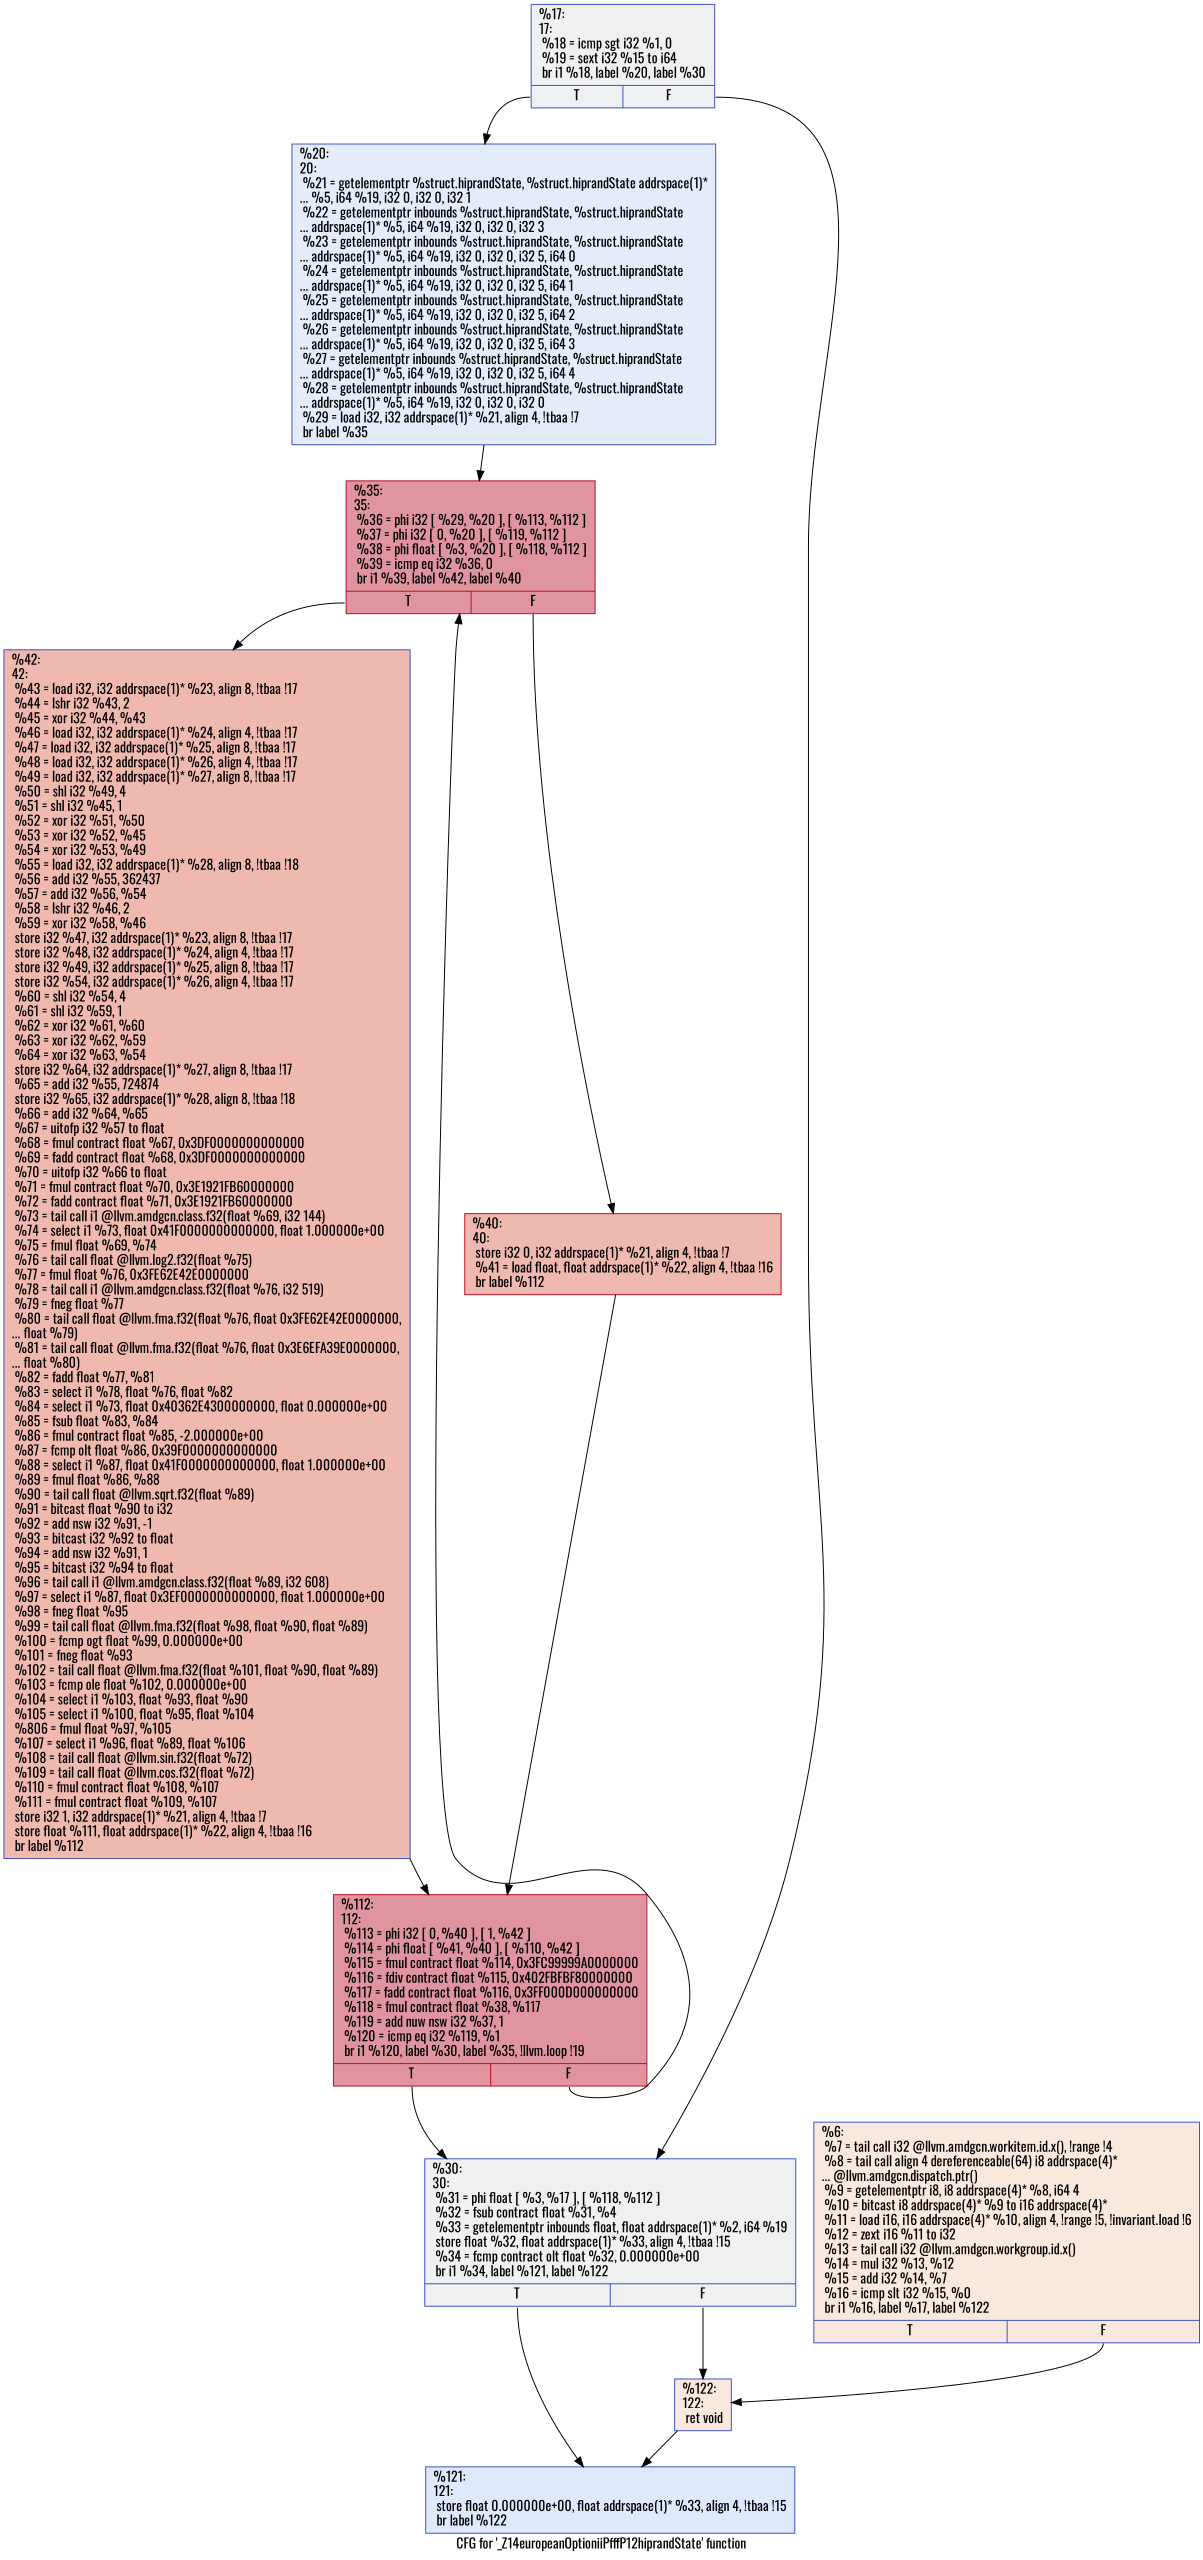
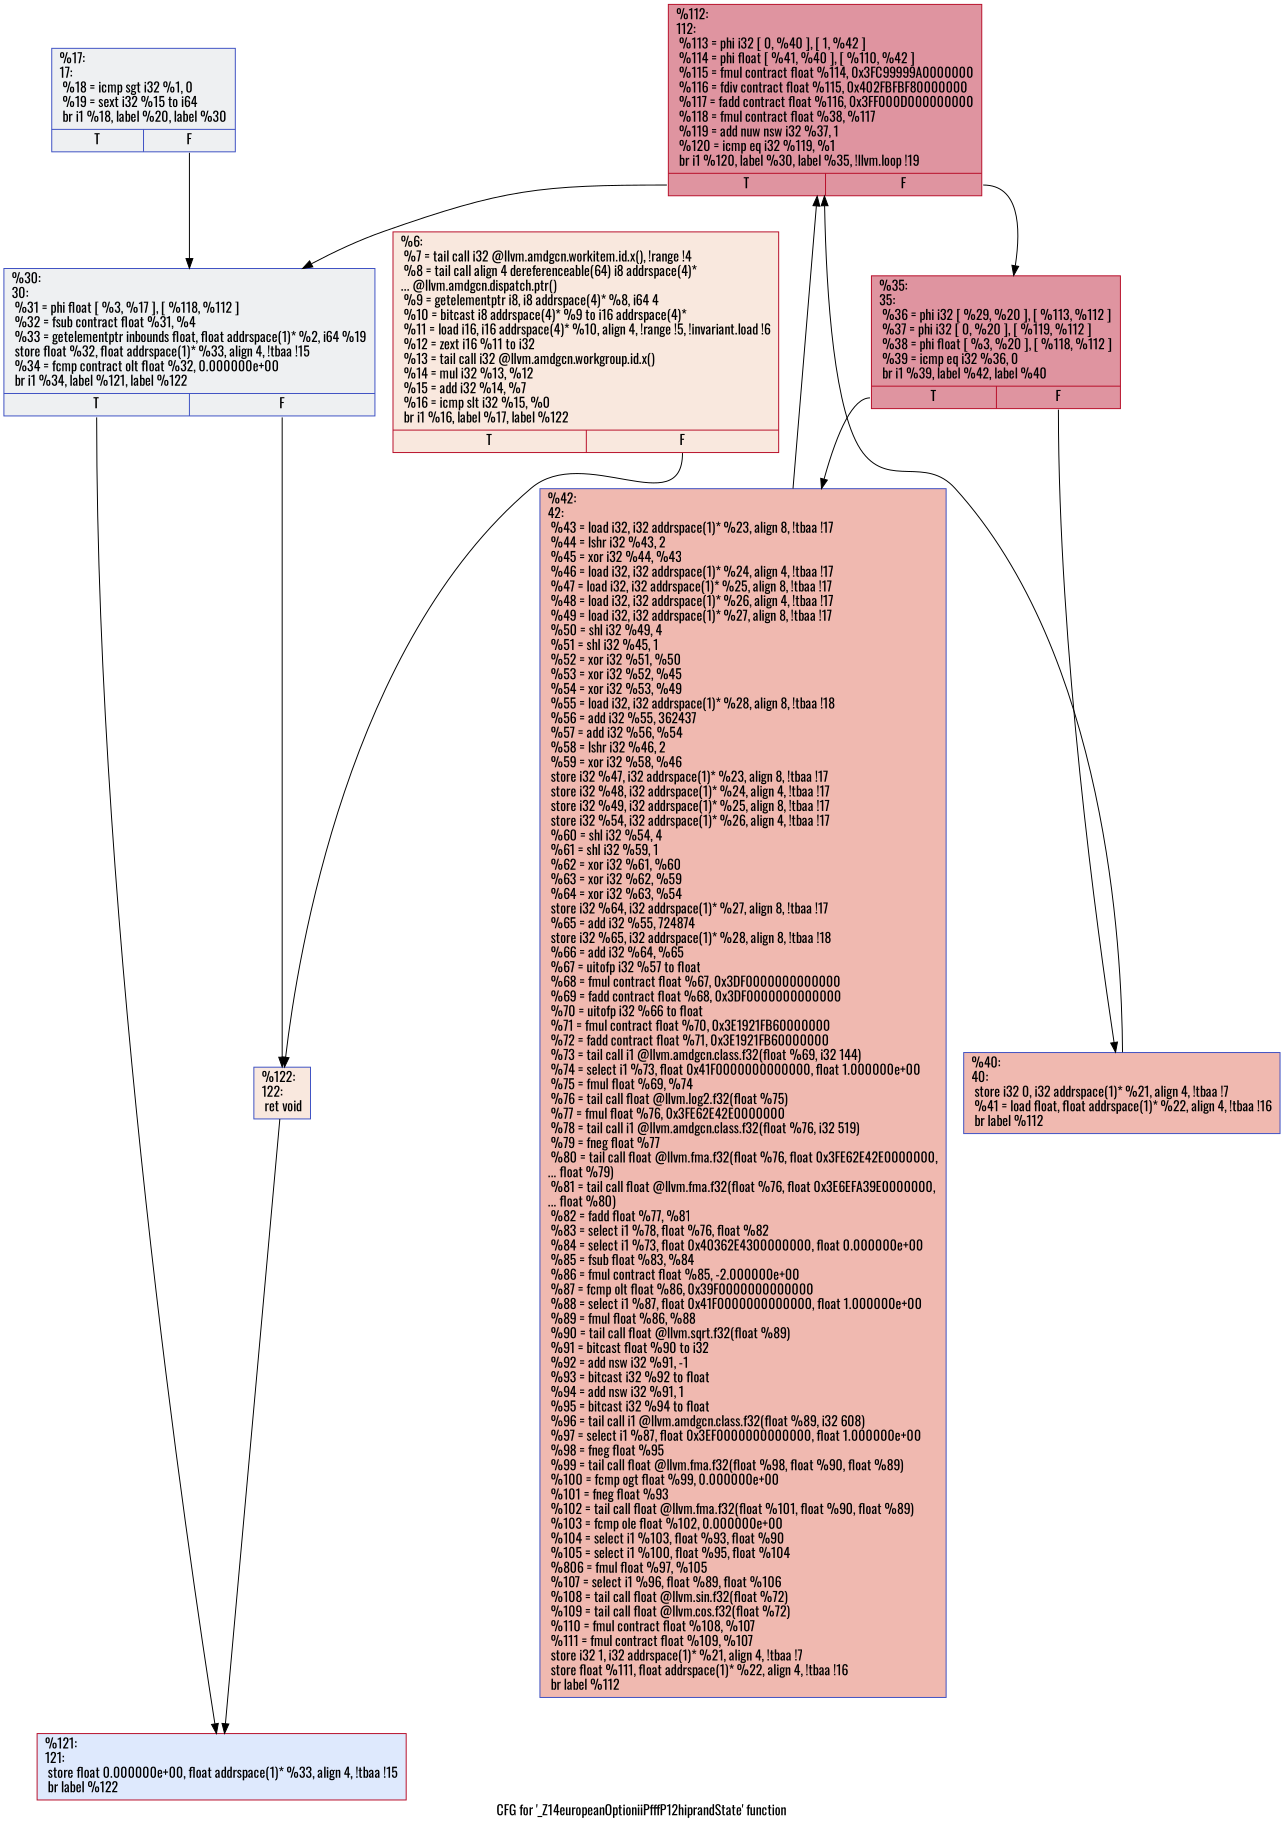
(504, 294) -> none
(623, 1254) -> (1122, 1093)
(1007, 2233) -> (586, 342)
(610, 2500) -> (222, 1767)
